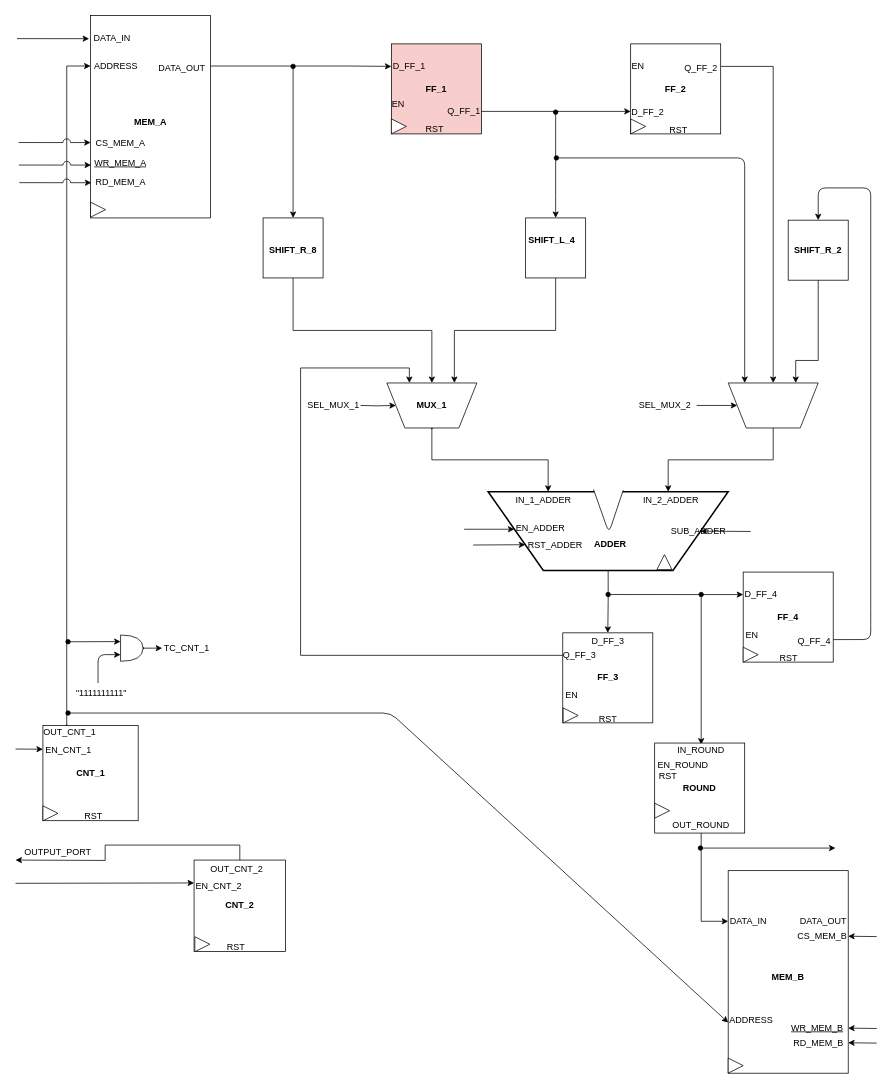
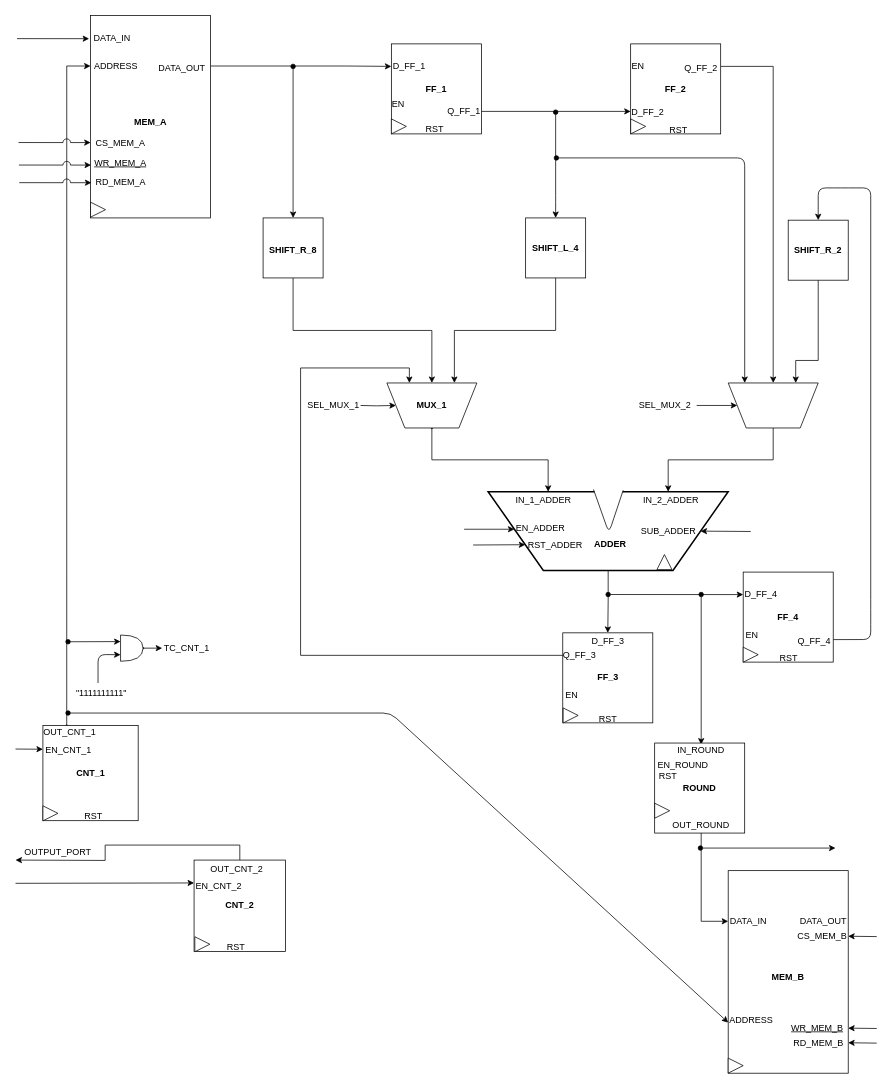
(436, 89) -> (436, 89)
(552, 240) -> (555, 248)
(698, 531) -> (668, 531)
